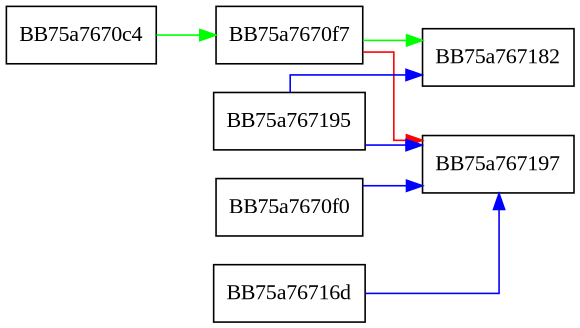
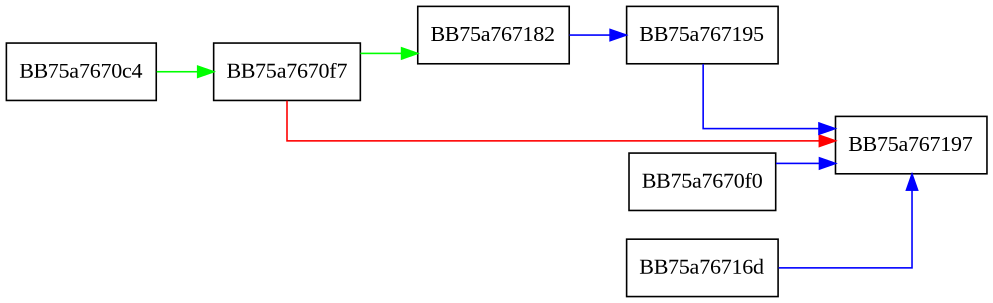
(339, 75) -> (590, 35)
